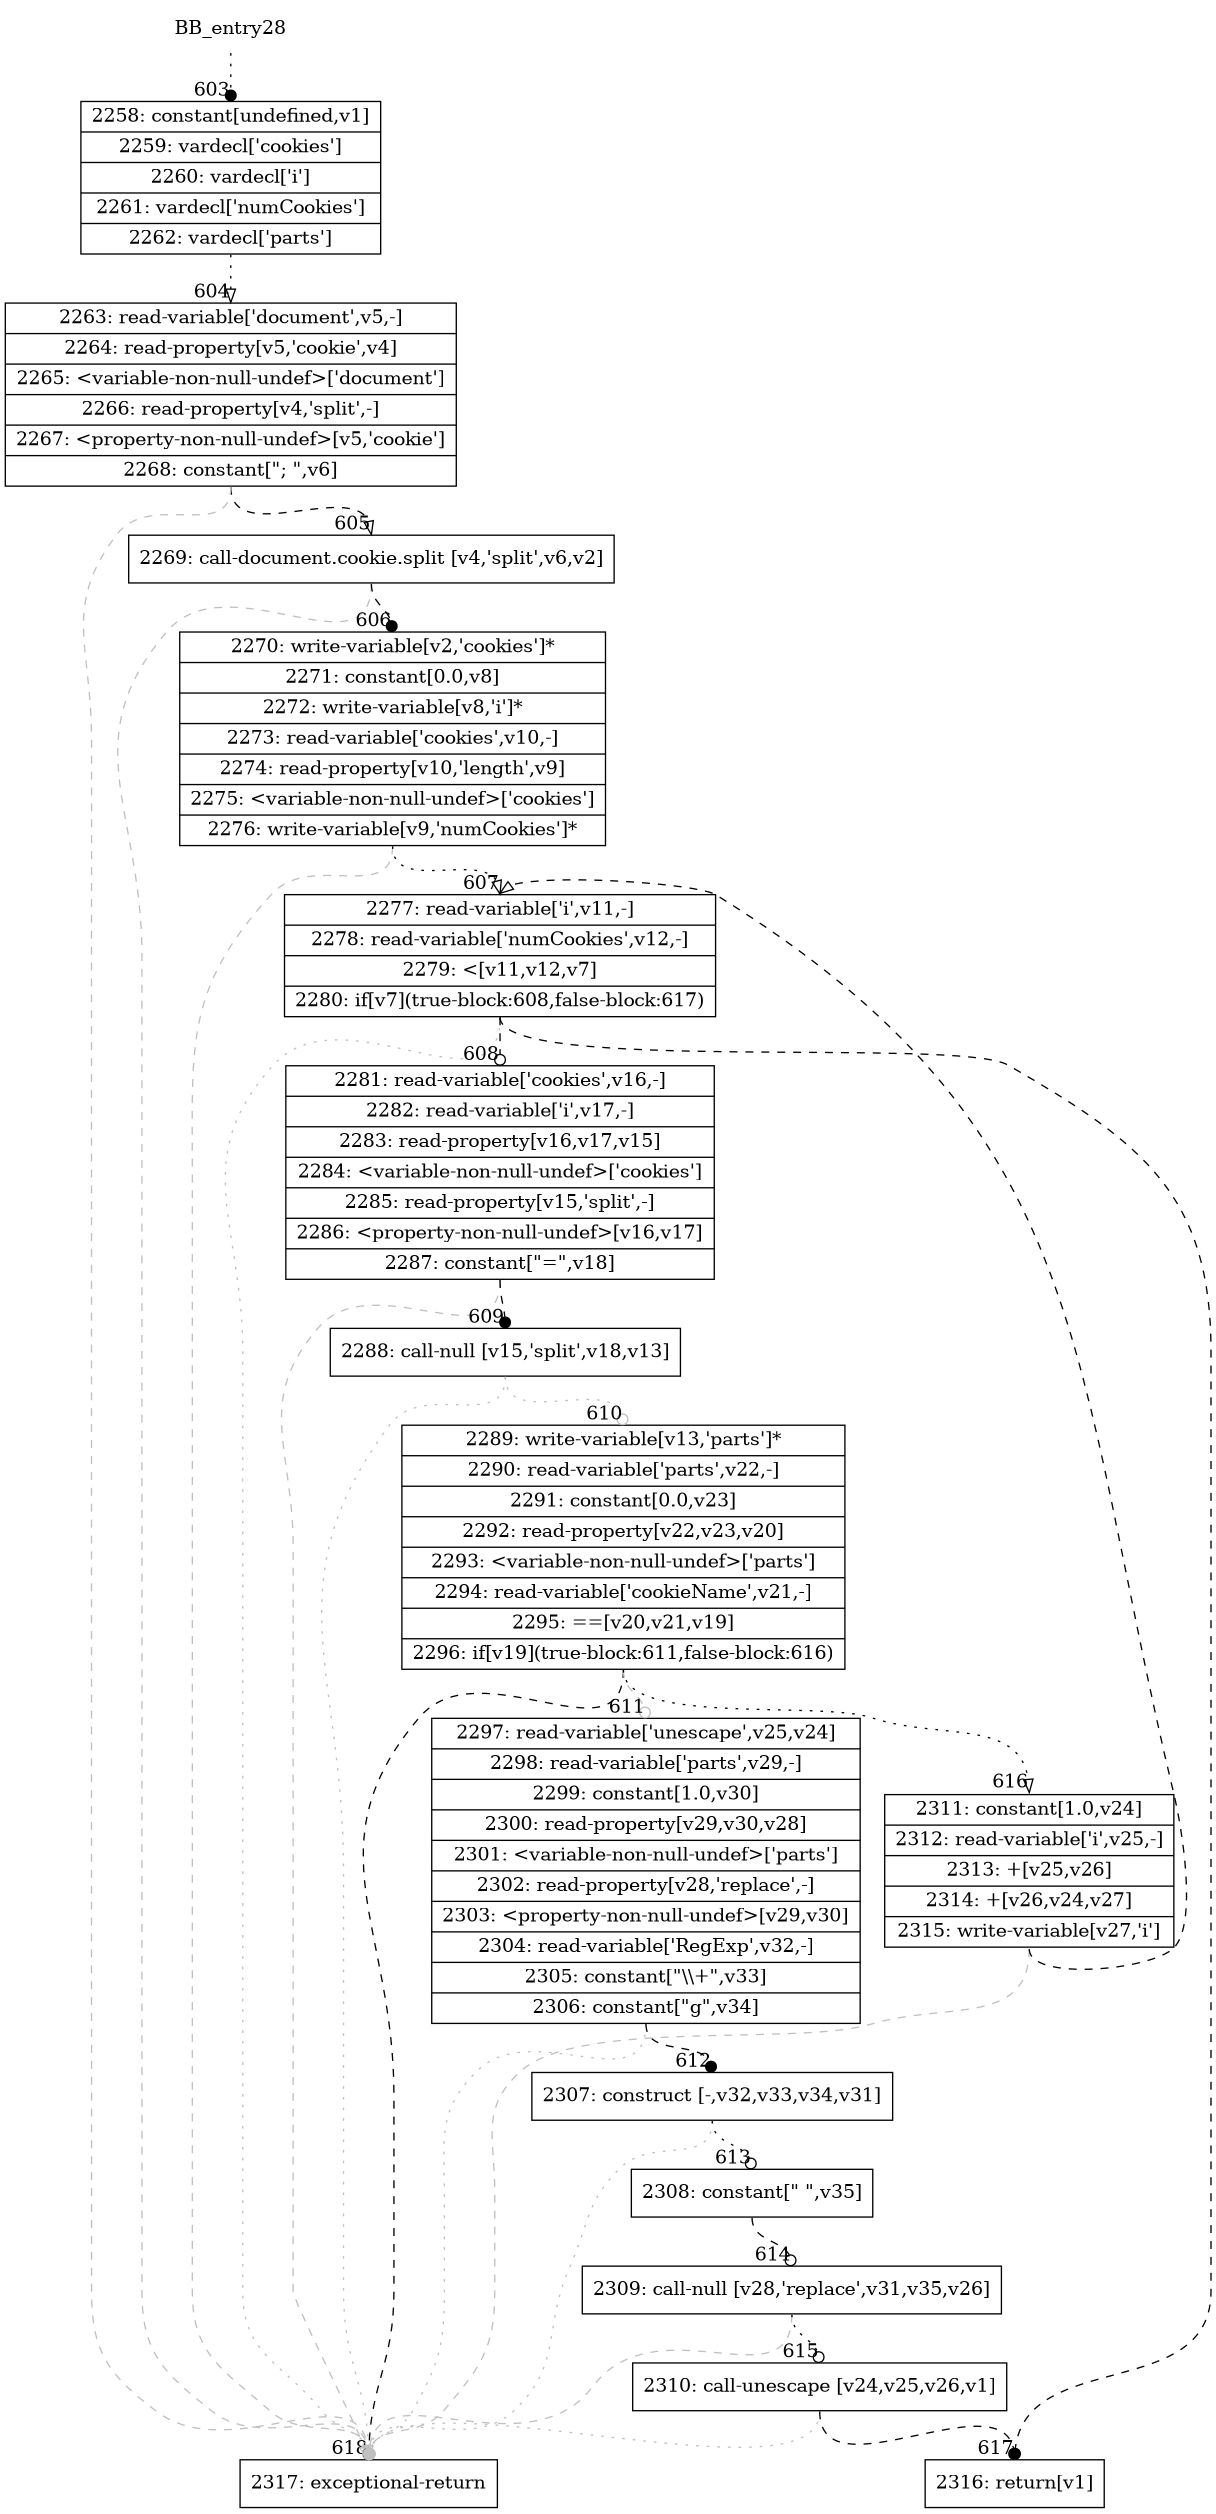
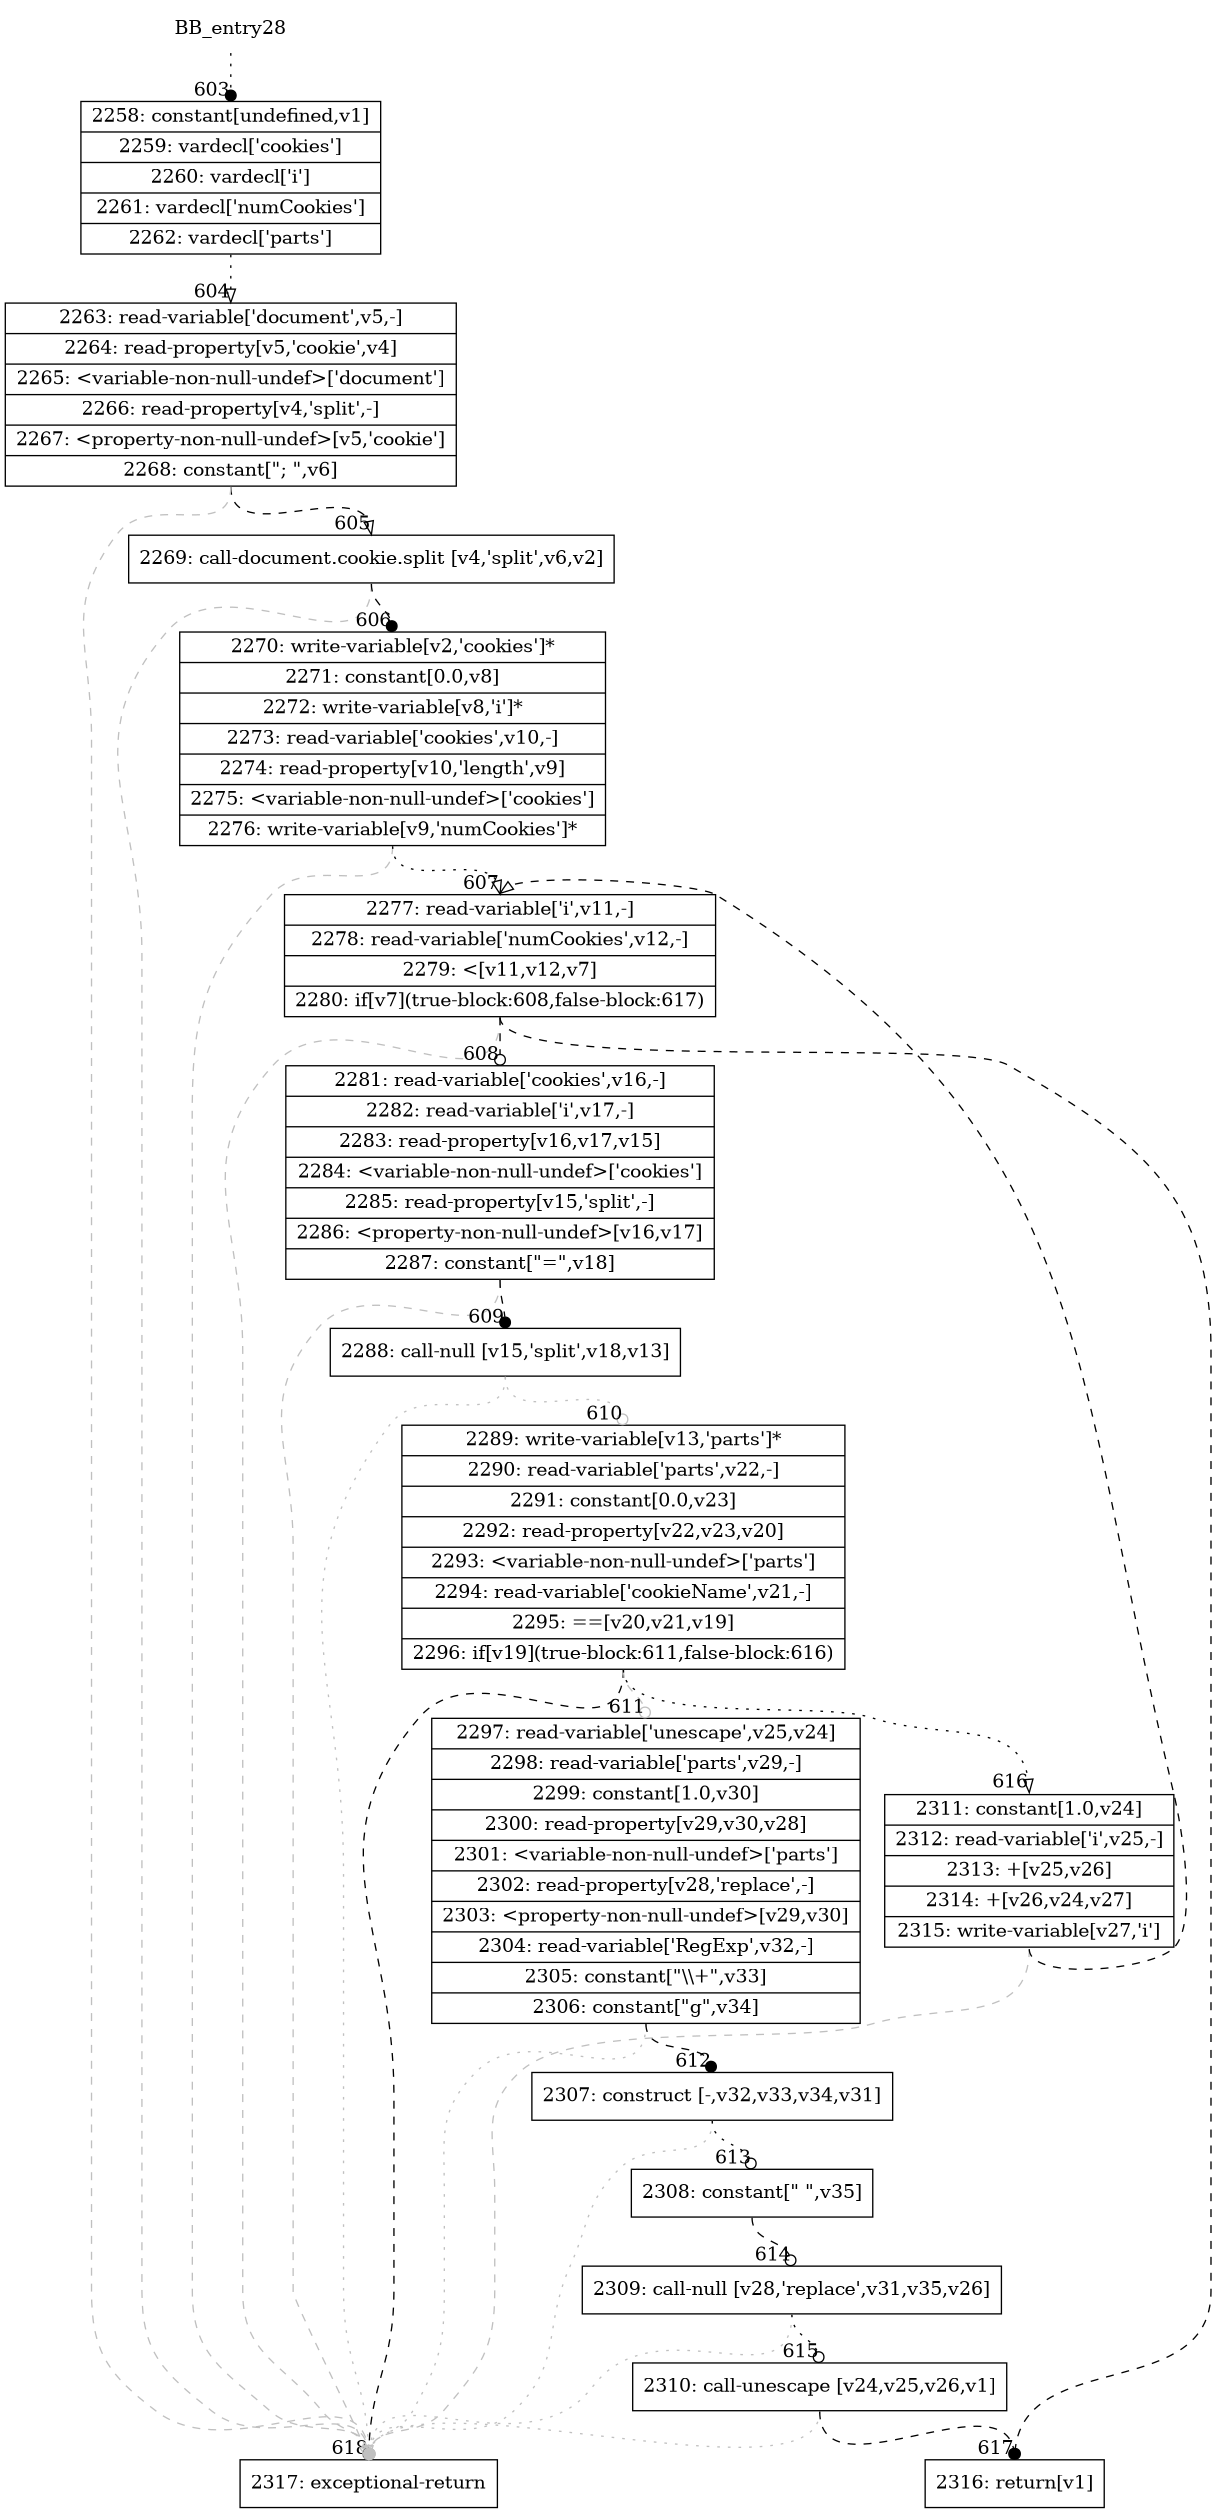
(243, 1645) -> (243, 1645)
(587, 2393) -> (587, 2393)
